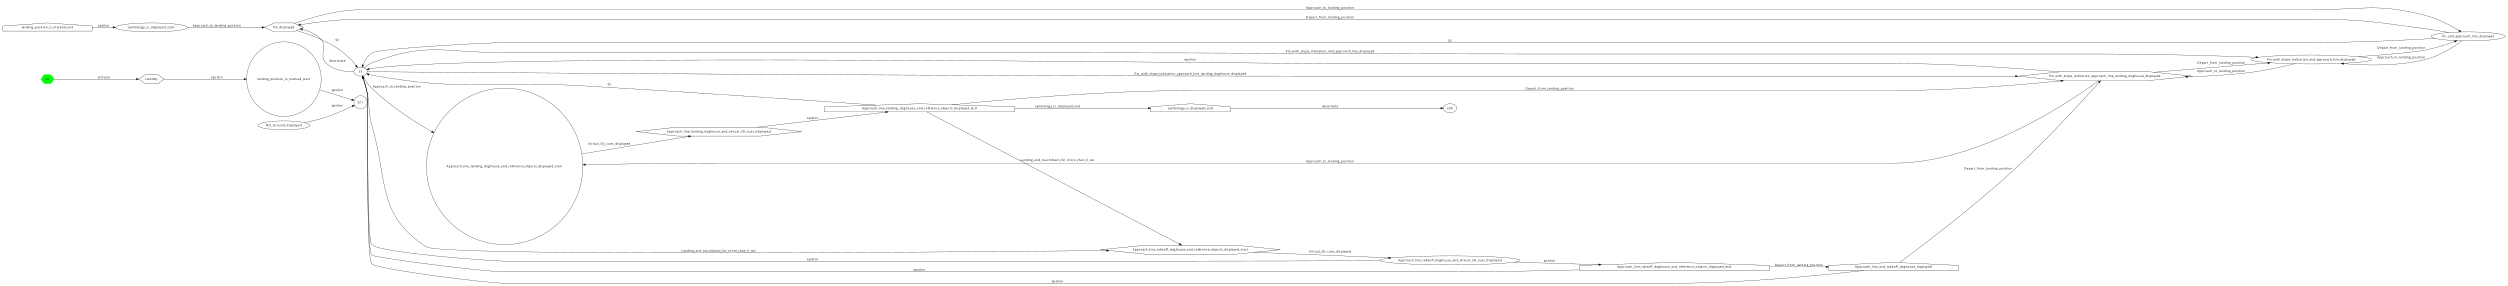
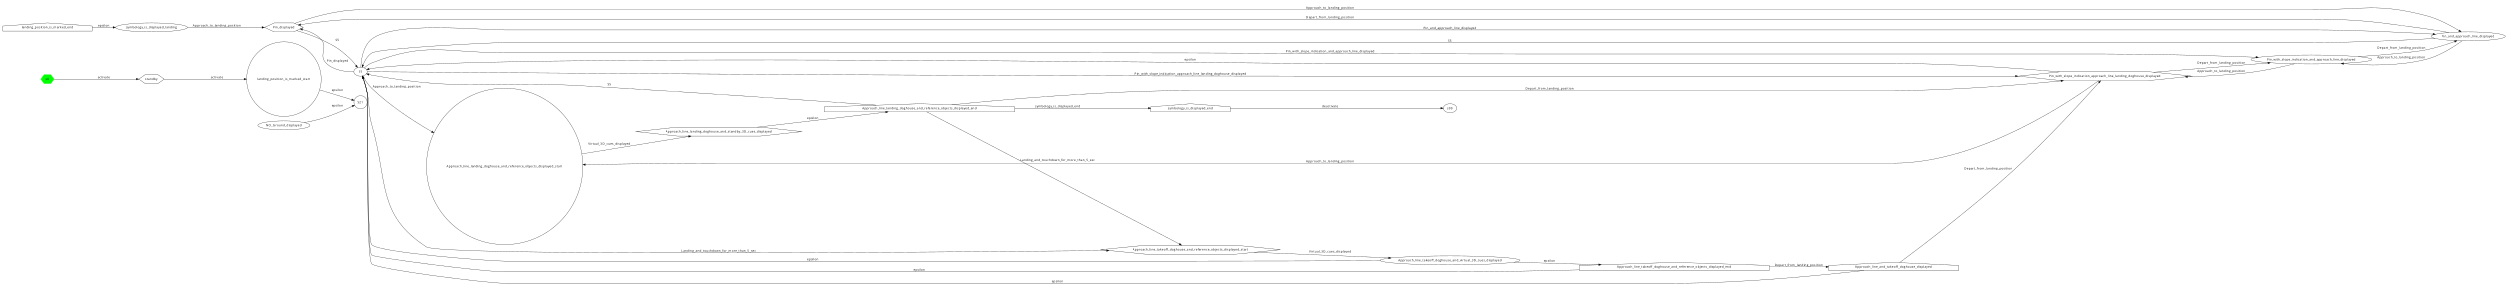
(152, 27) -> (152, 27)
none -> (1386, 30)
(338, 61) -> (338, 61)
(217, 77) -> (217, 77)
(719, 132) -> (719, 132)
